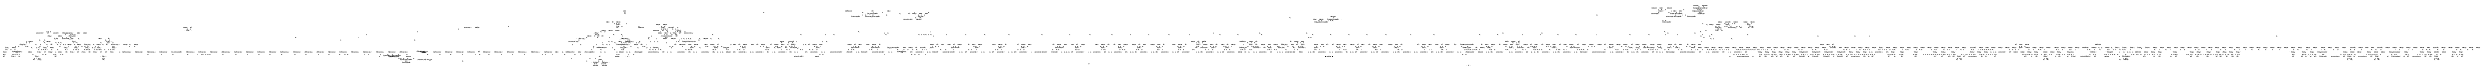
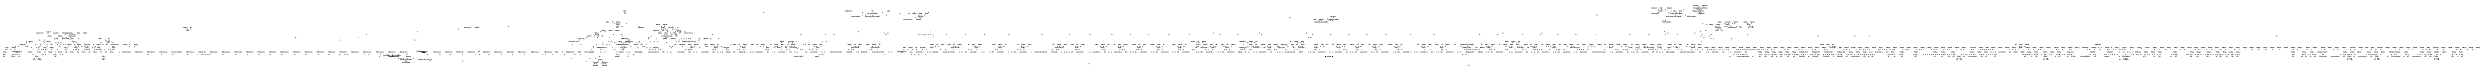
(893, 48) -> none
